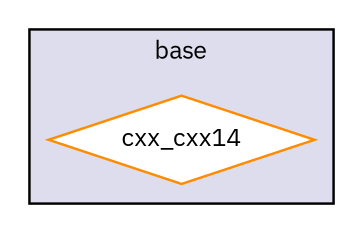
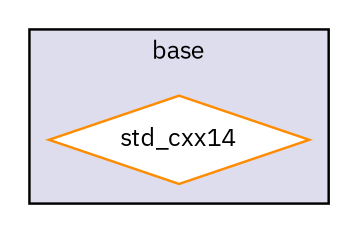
(182, 140) -> (179, 140)
